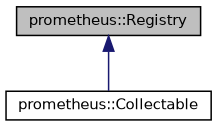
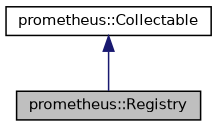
(109, 71) -> (109, 71)
